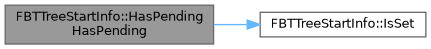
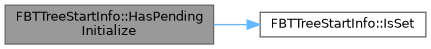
(109, 25) -> (109, 25)
